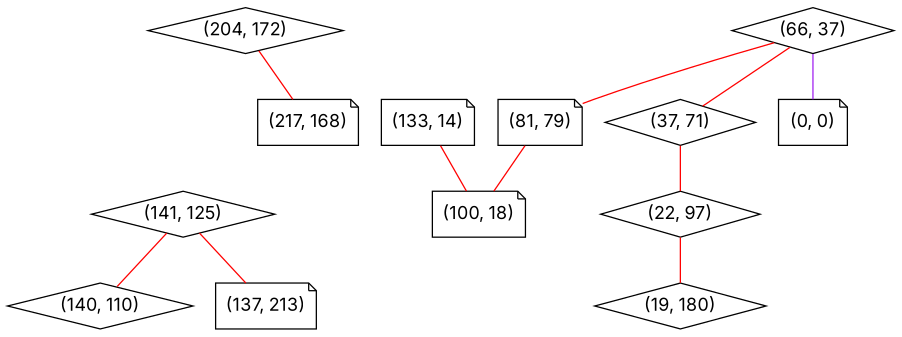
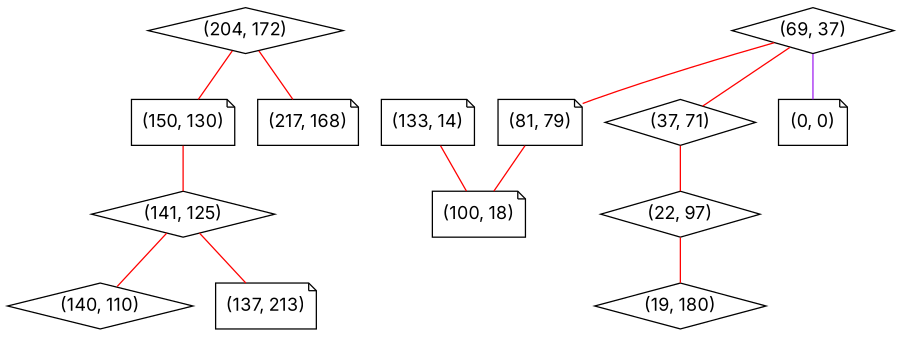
(813, 31) -> (813, 31)
none -> (183, 122)
